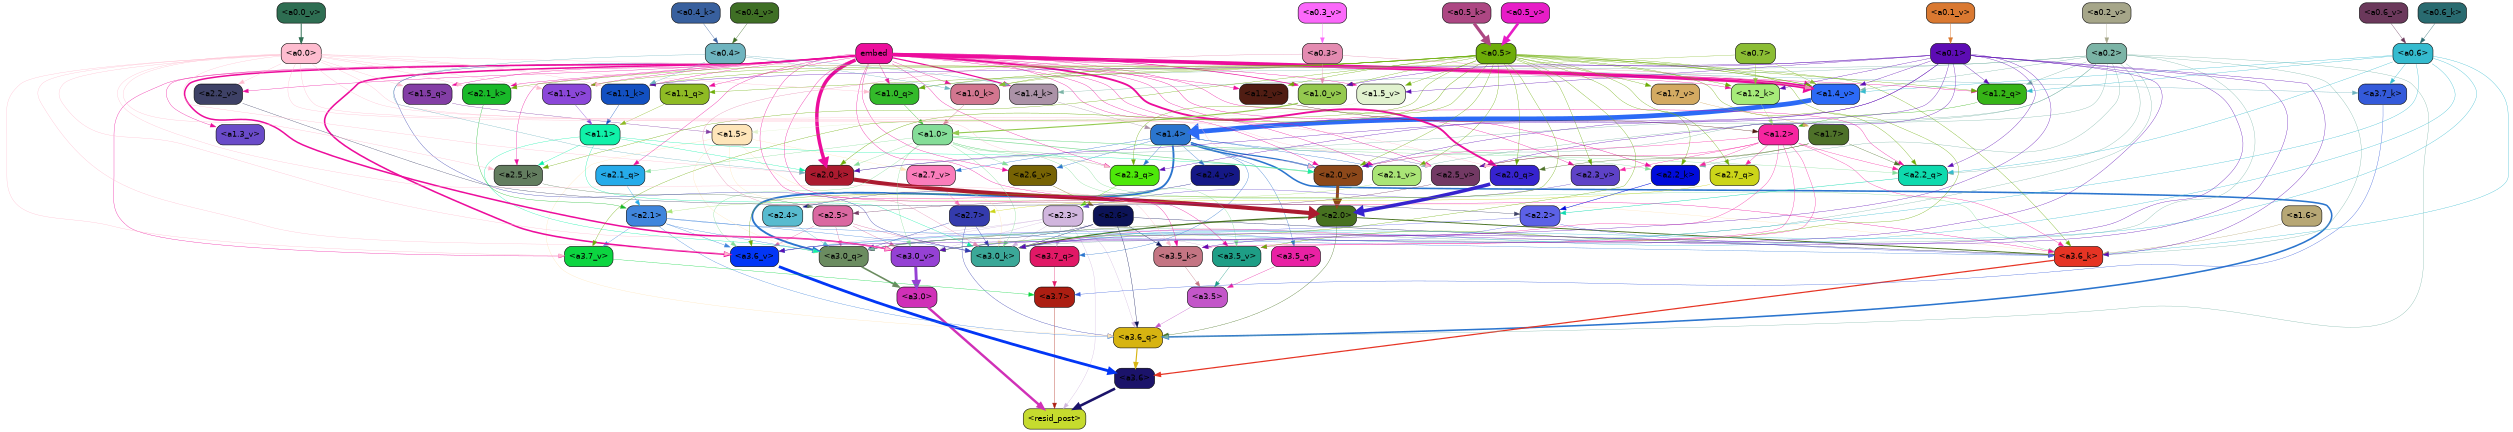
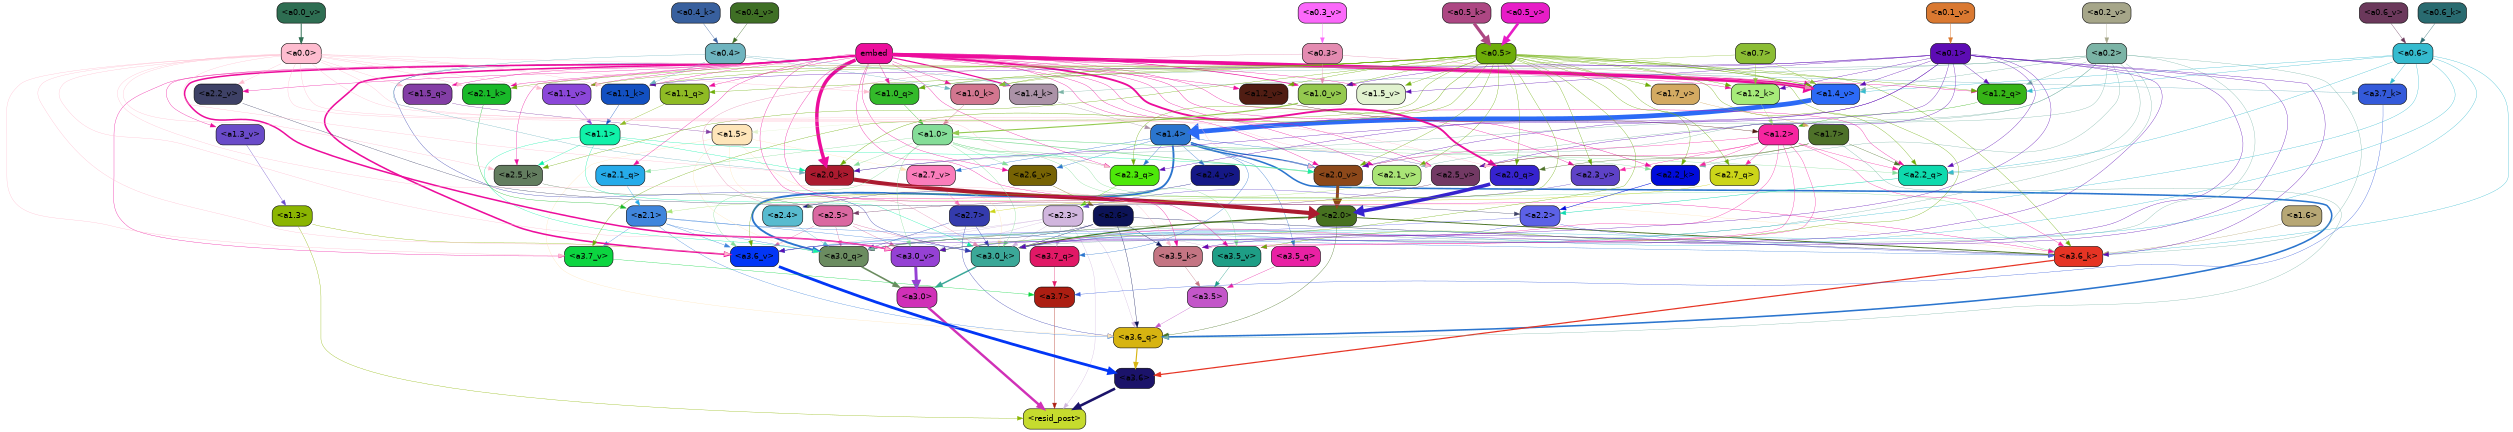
(1305, 155) -> none
none -> (292, 216)
none -> (959, 276)
(2051, 314) -> (2031, 306)
